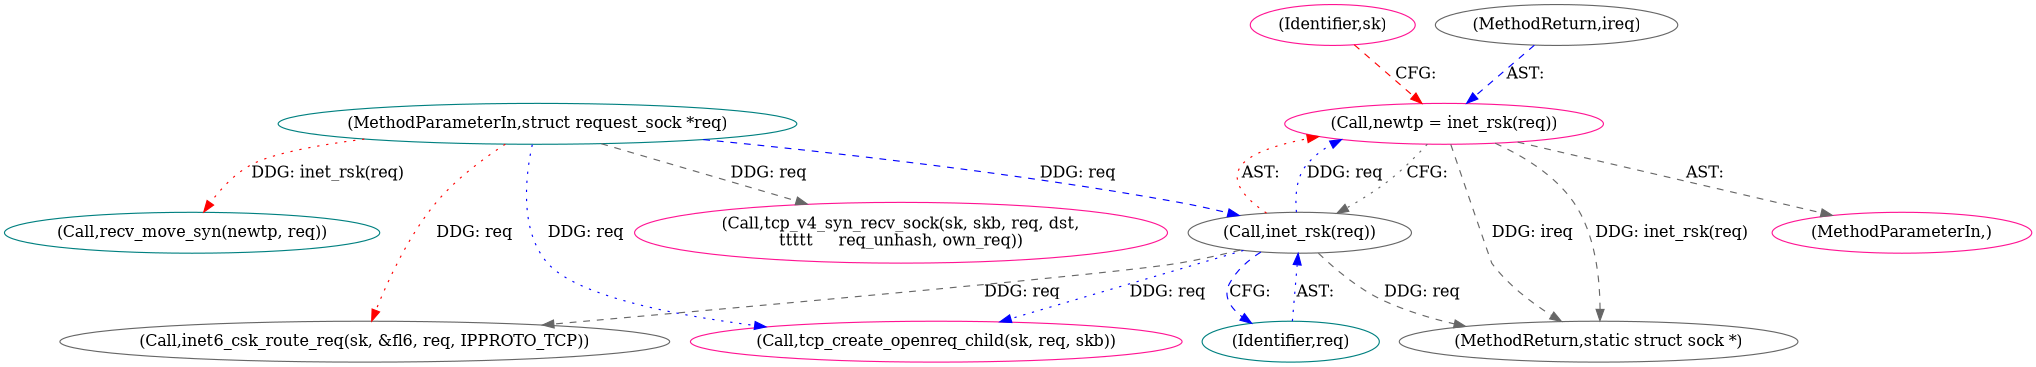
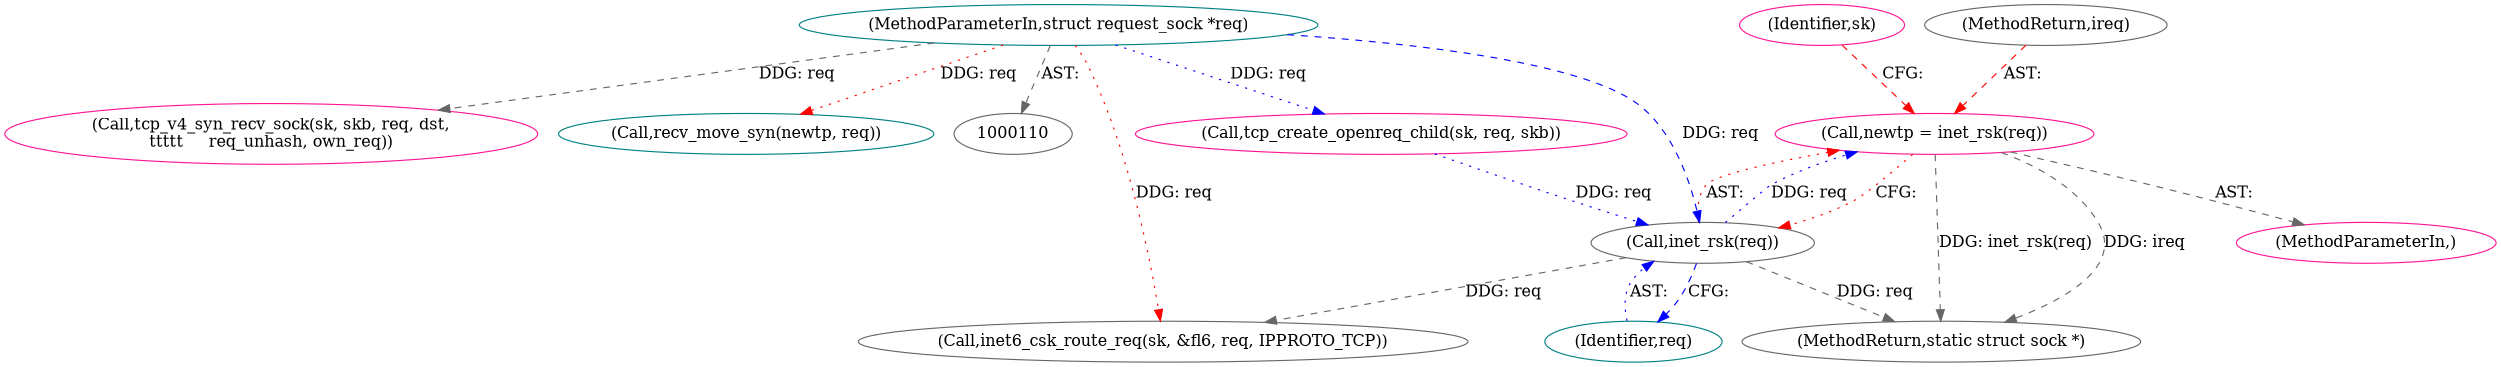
(1505, 71) -> (1995, 75)
none -> (1013, 134)
(328, 173) -> (978, 74)
(1390, 180) -> (1857, 199)
(1127, 285) -> (1535, 189)
